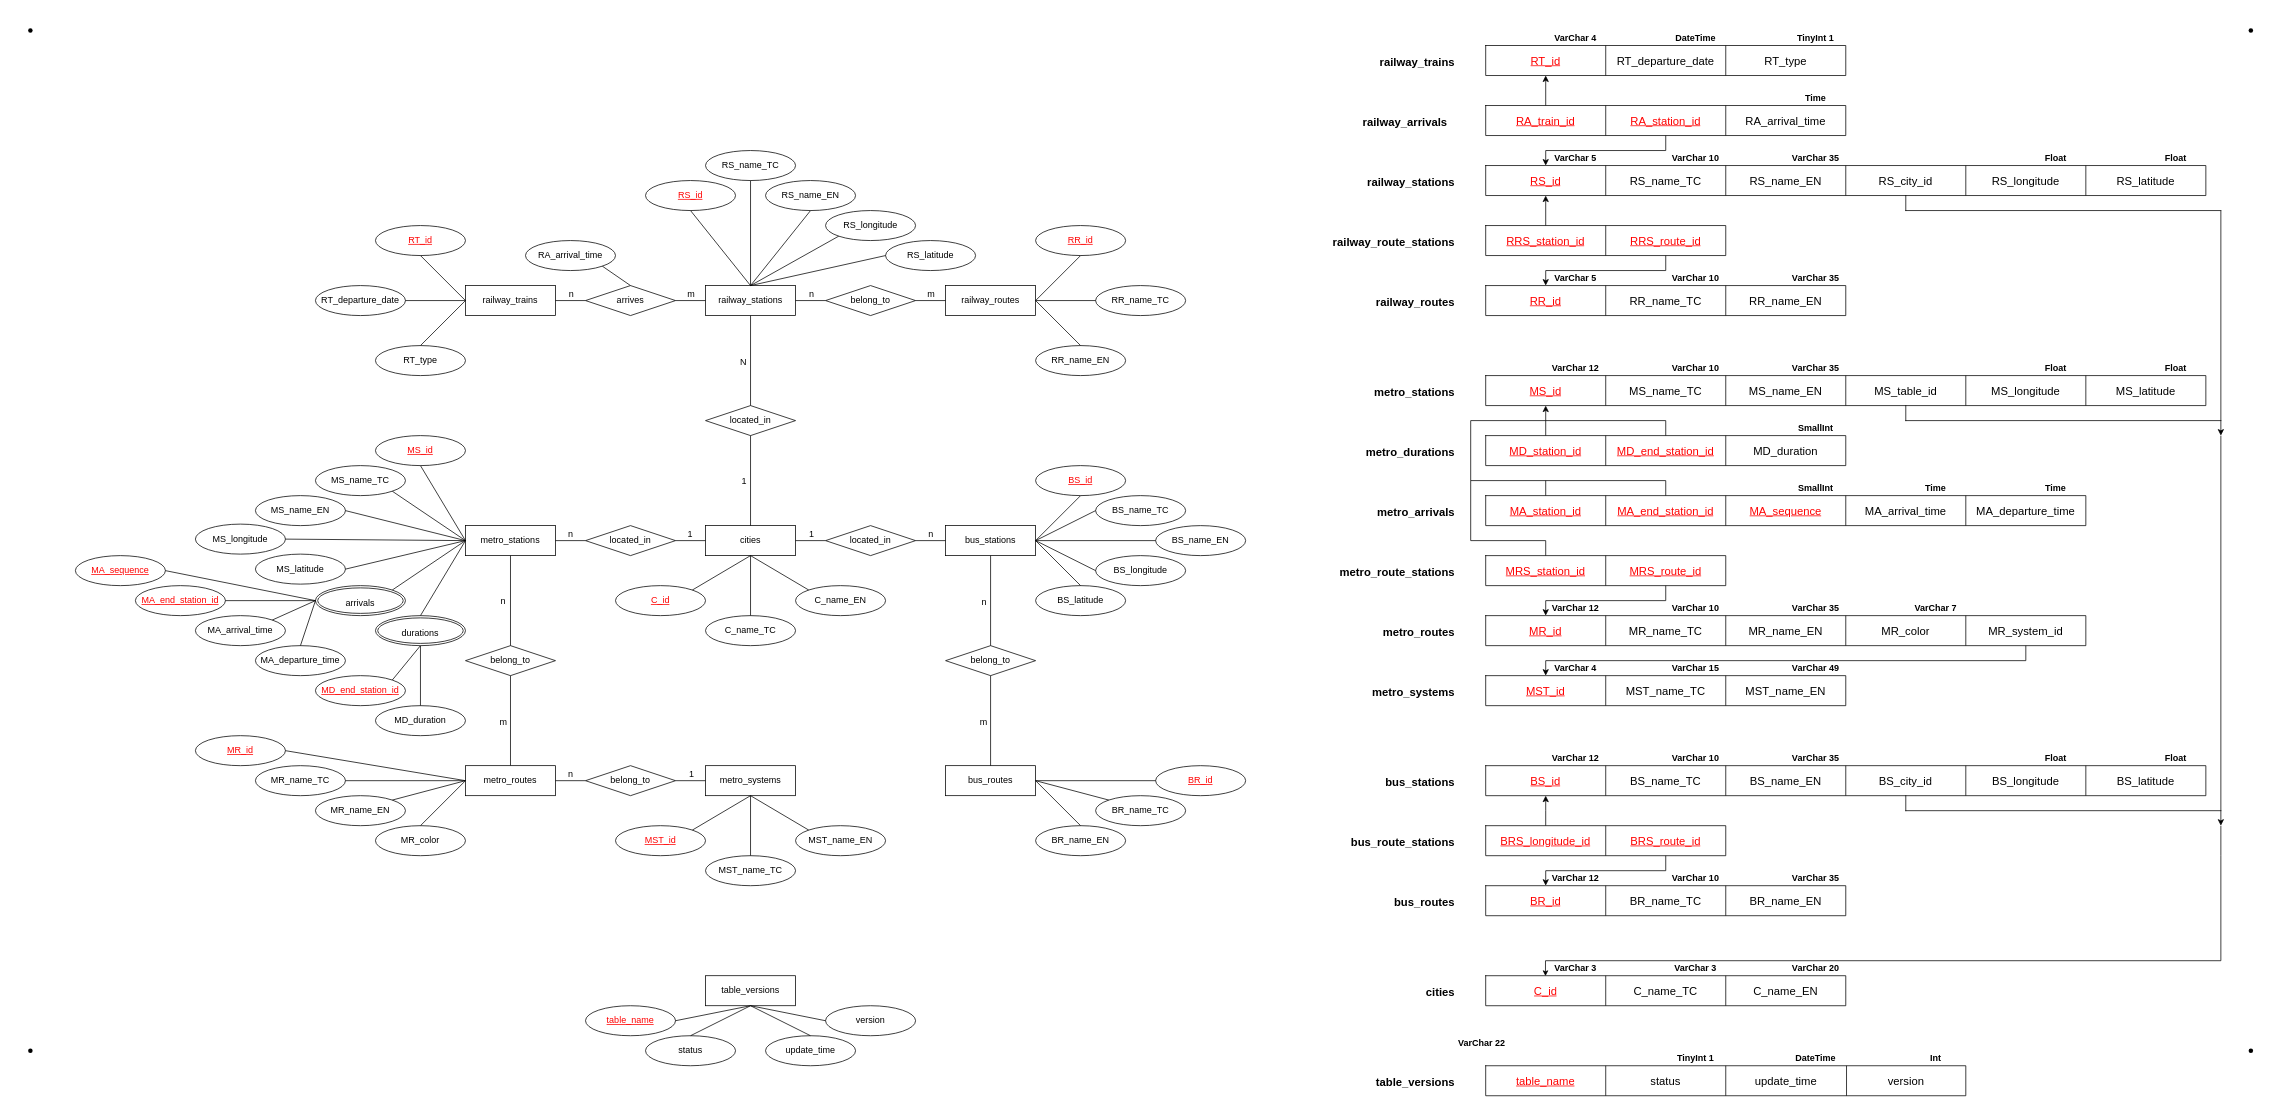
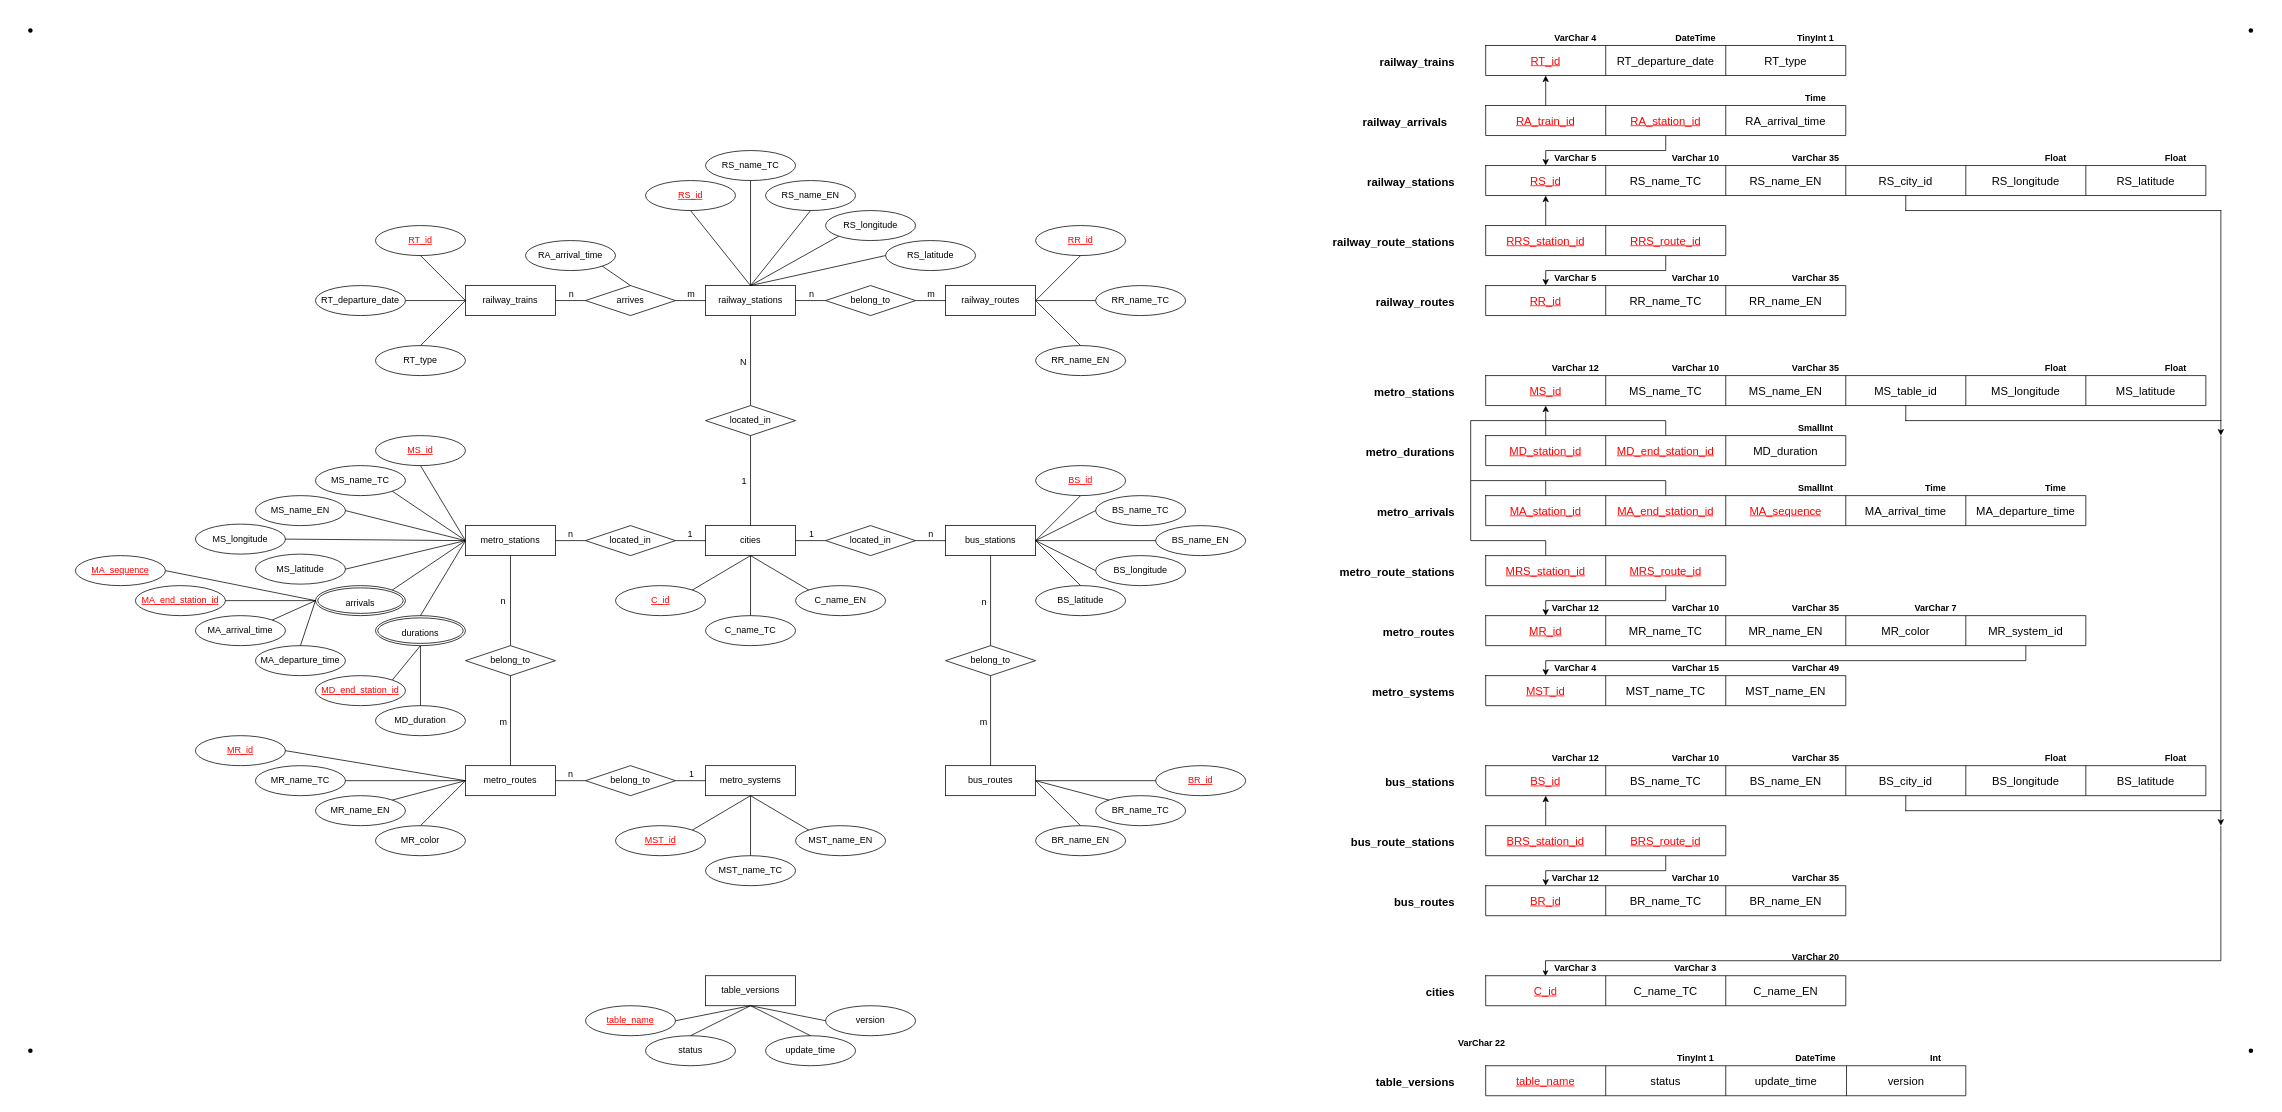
(1545, 840) -> (1545, 840)
(1815, 968) -> (1815, 957)
